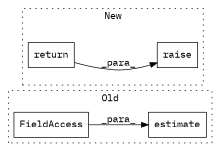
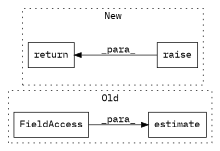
(112, 70) -> (119, 55)
